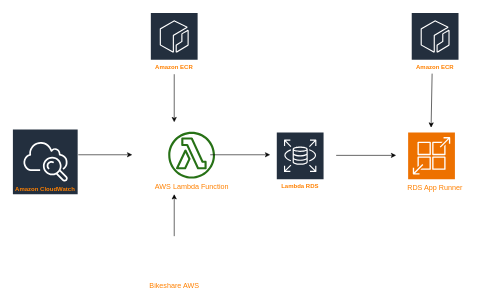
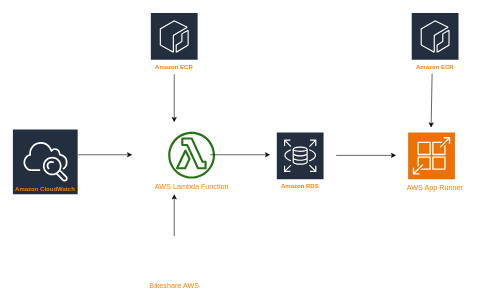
(300, 186) -> (300, 186)
(435, 188) -> (435, 188)
